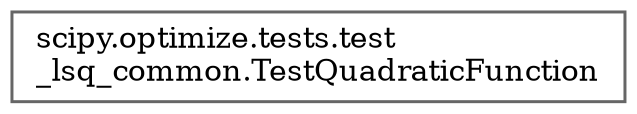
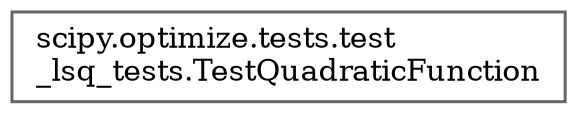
(318, 57) -> (289, 57)
